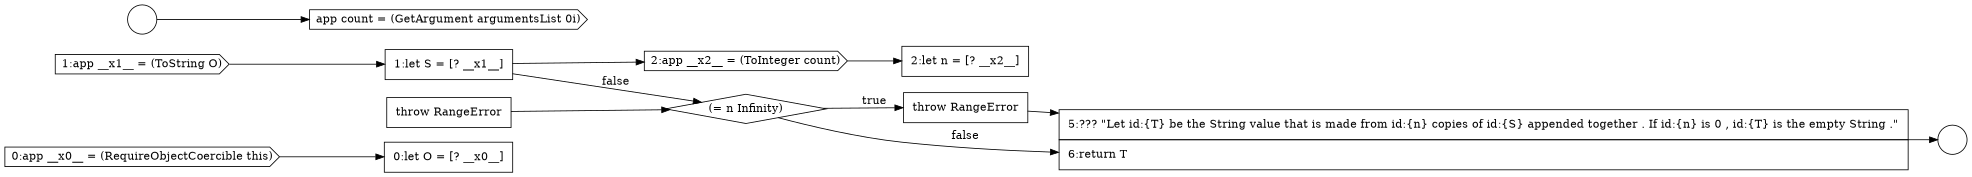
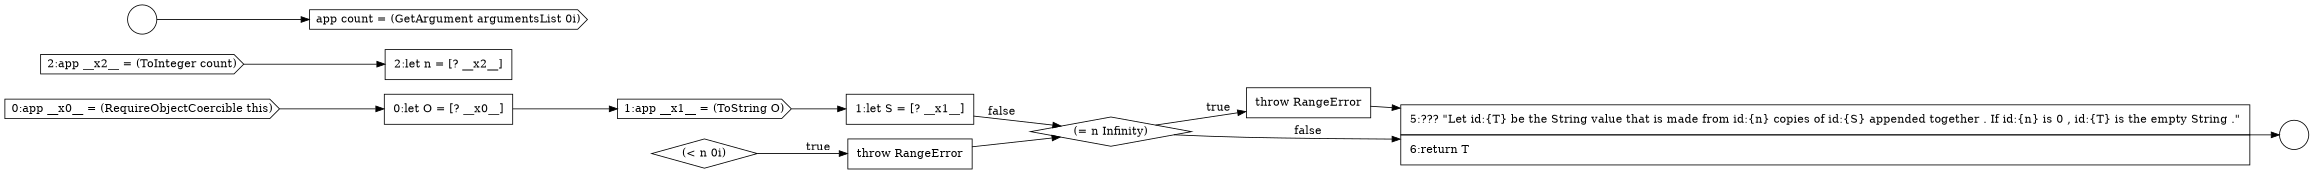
(574, 63) -> none
none -> (561, 109)
none -> (704, 154)
